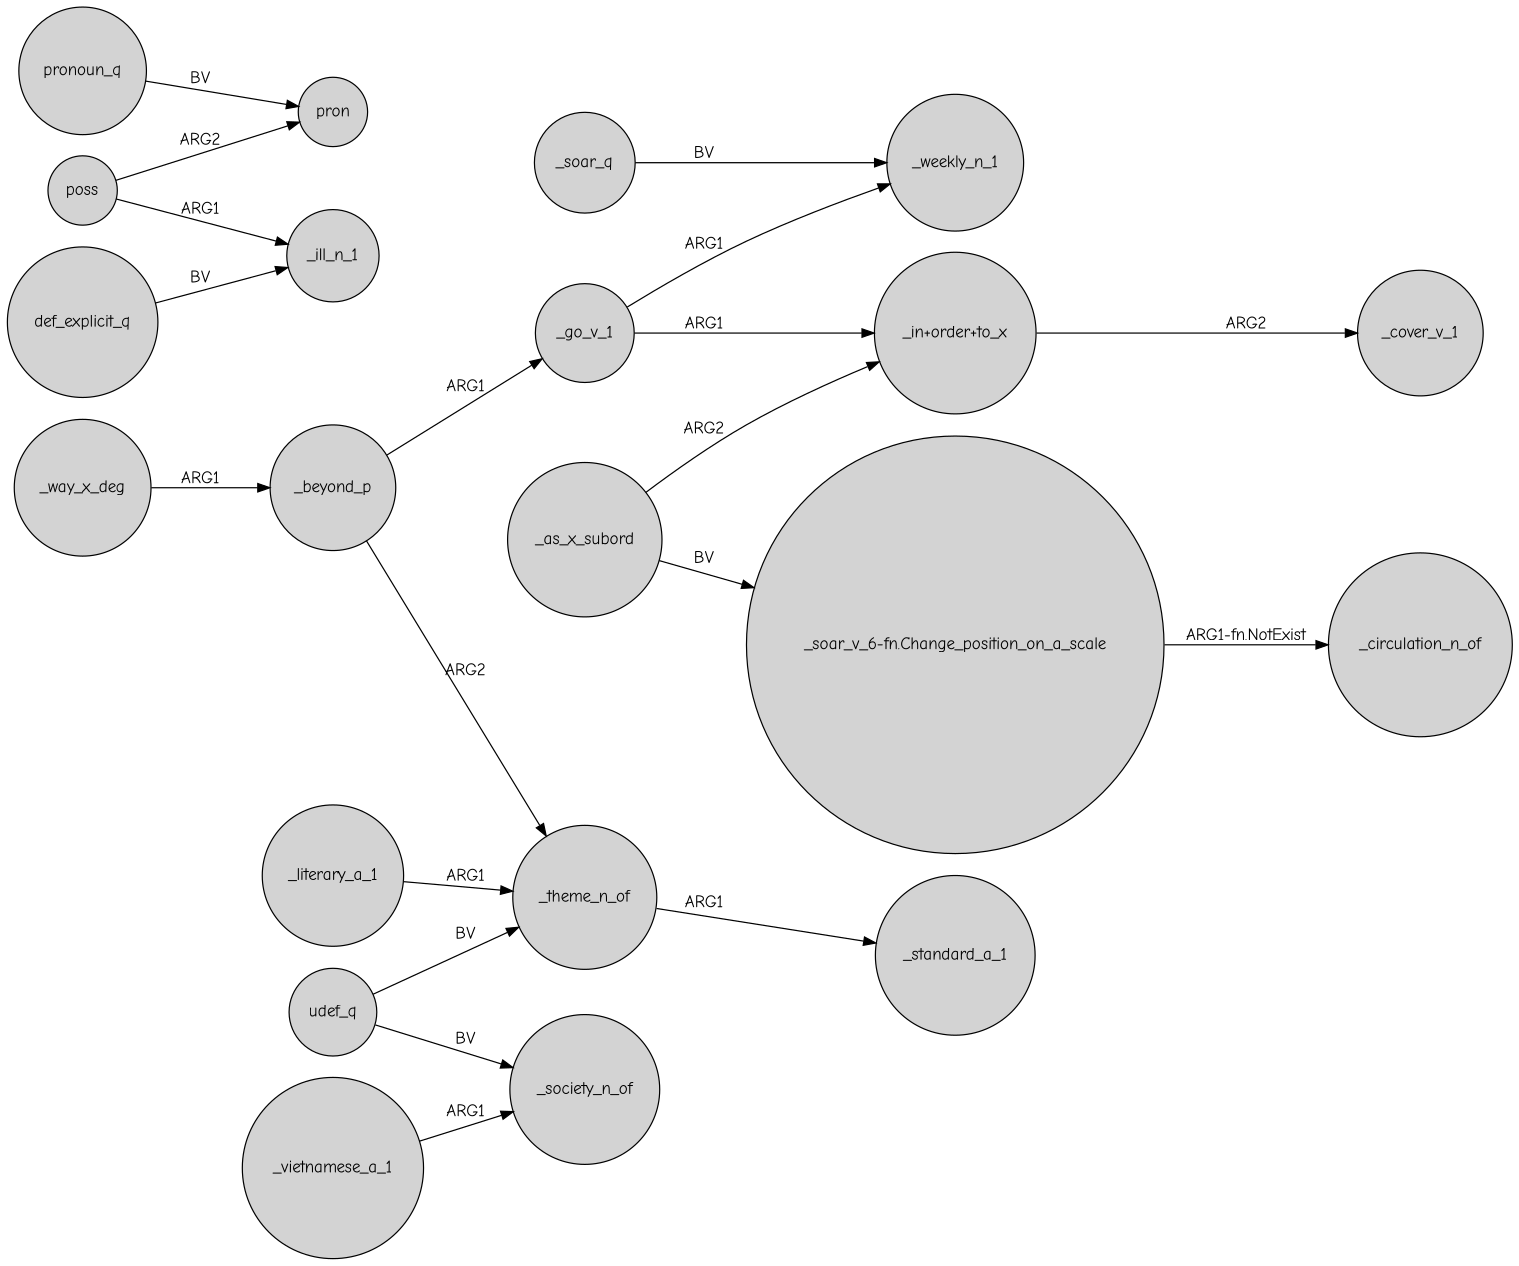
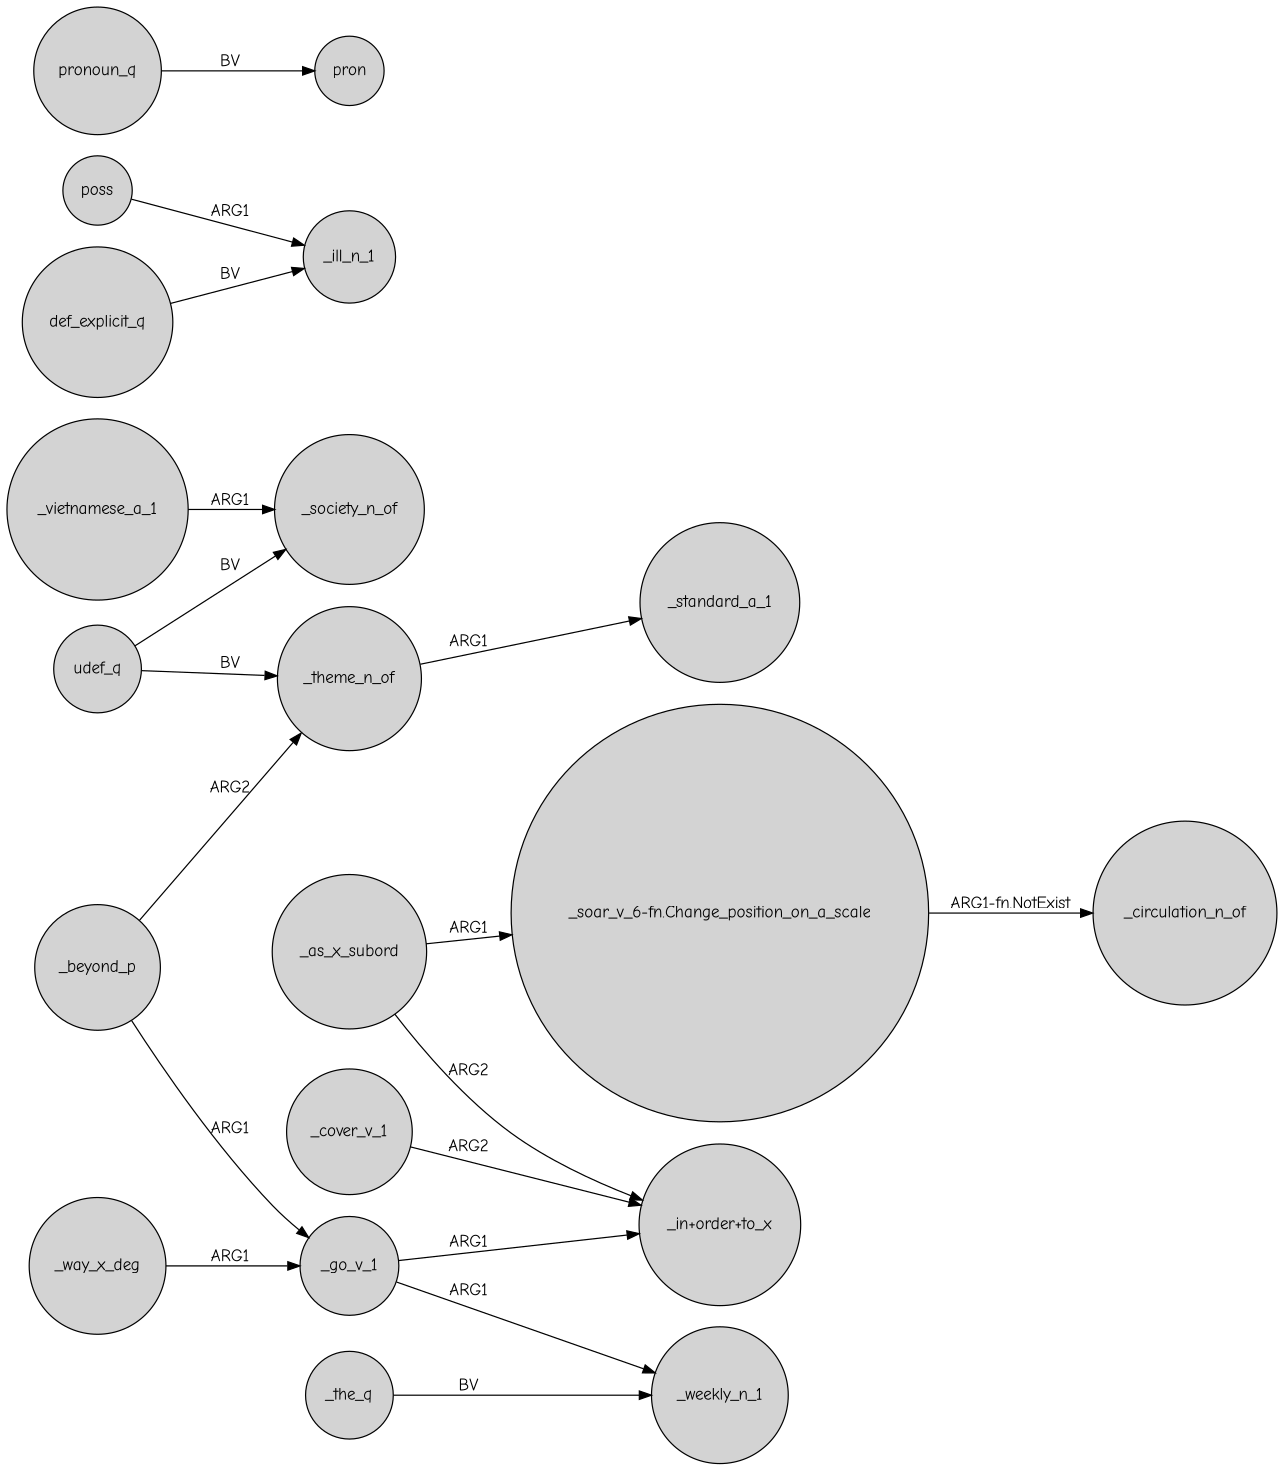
(202, 153) -> none
(585, 163) -> (349, 1395)
(1191, 333) -> (520, 1175)
(204, 488) -> (227, 1266)
(704, 558) -> (469, 928)
(333, 876) -> none
